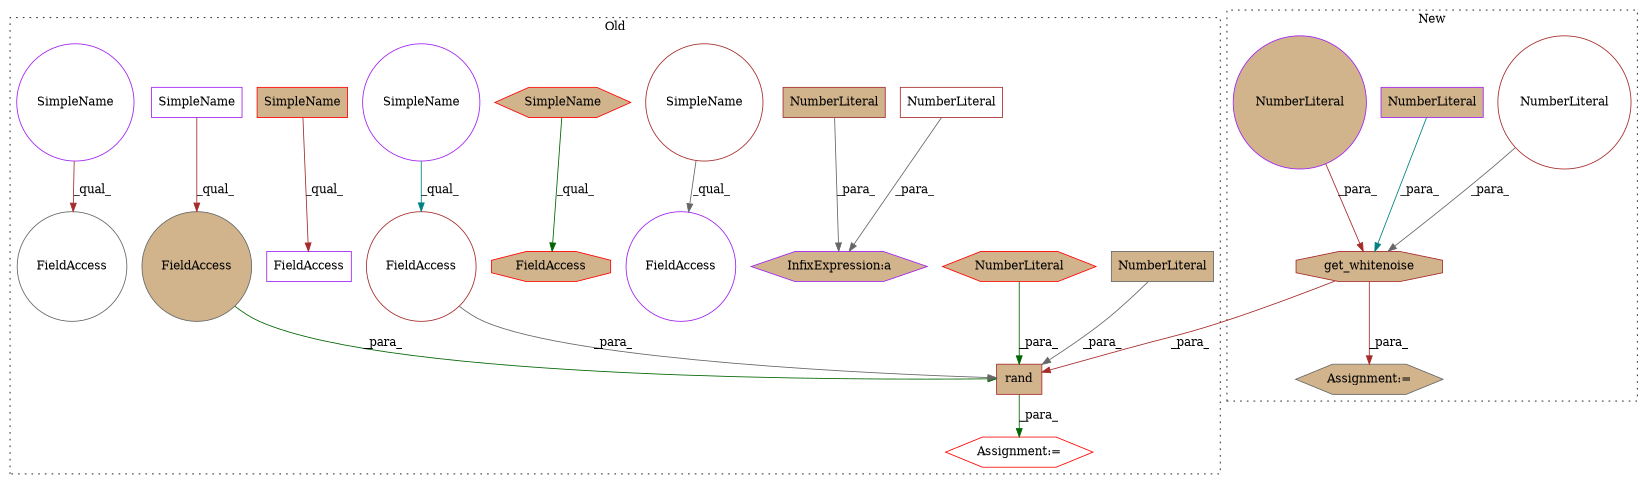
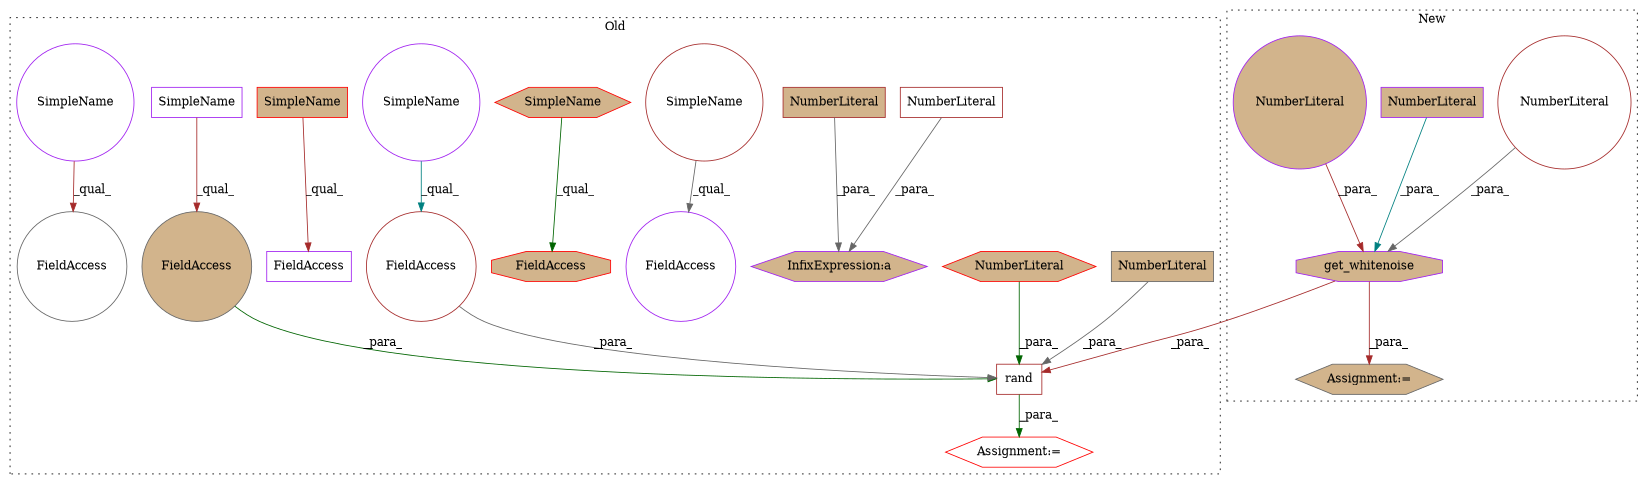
(1369, 267) -> (1369, 267)
(1019, 379) -> (1019, 379)
